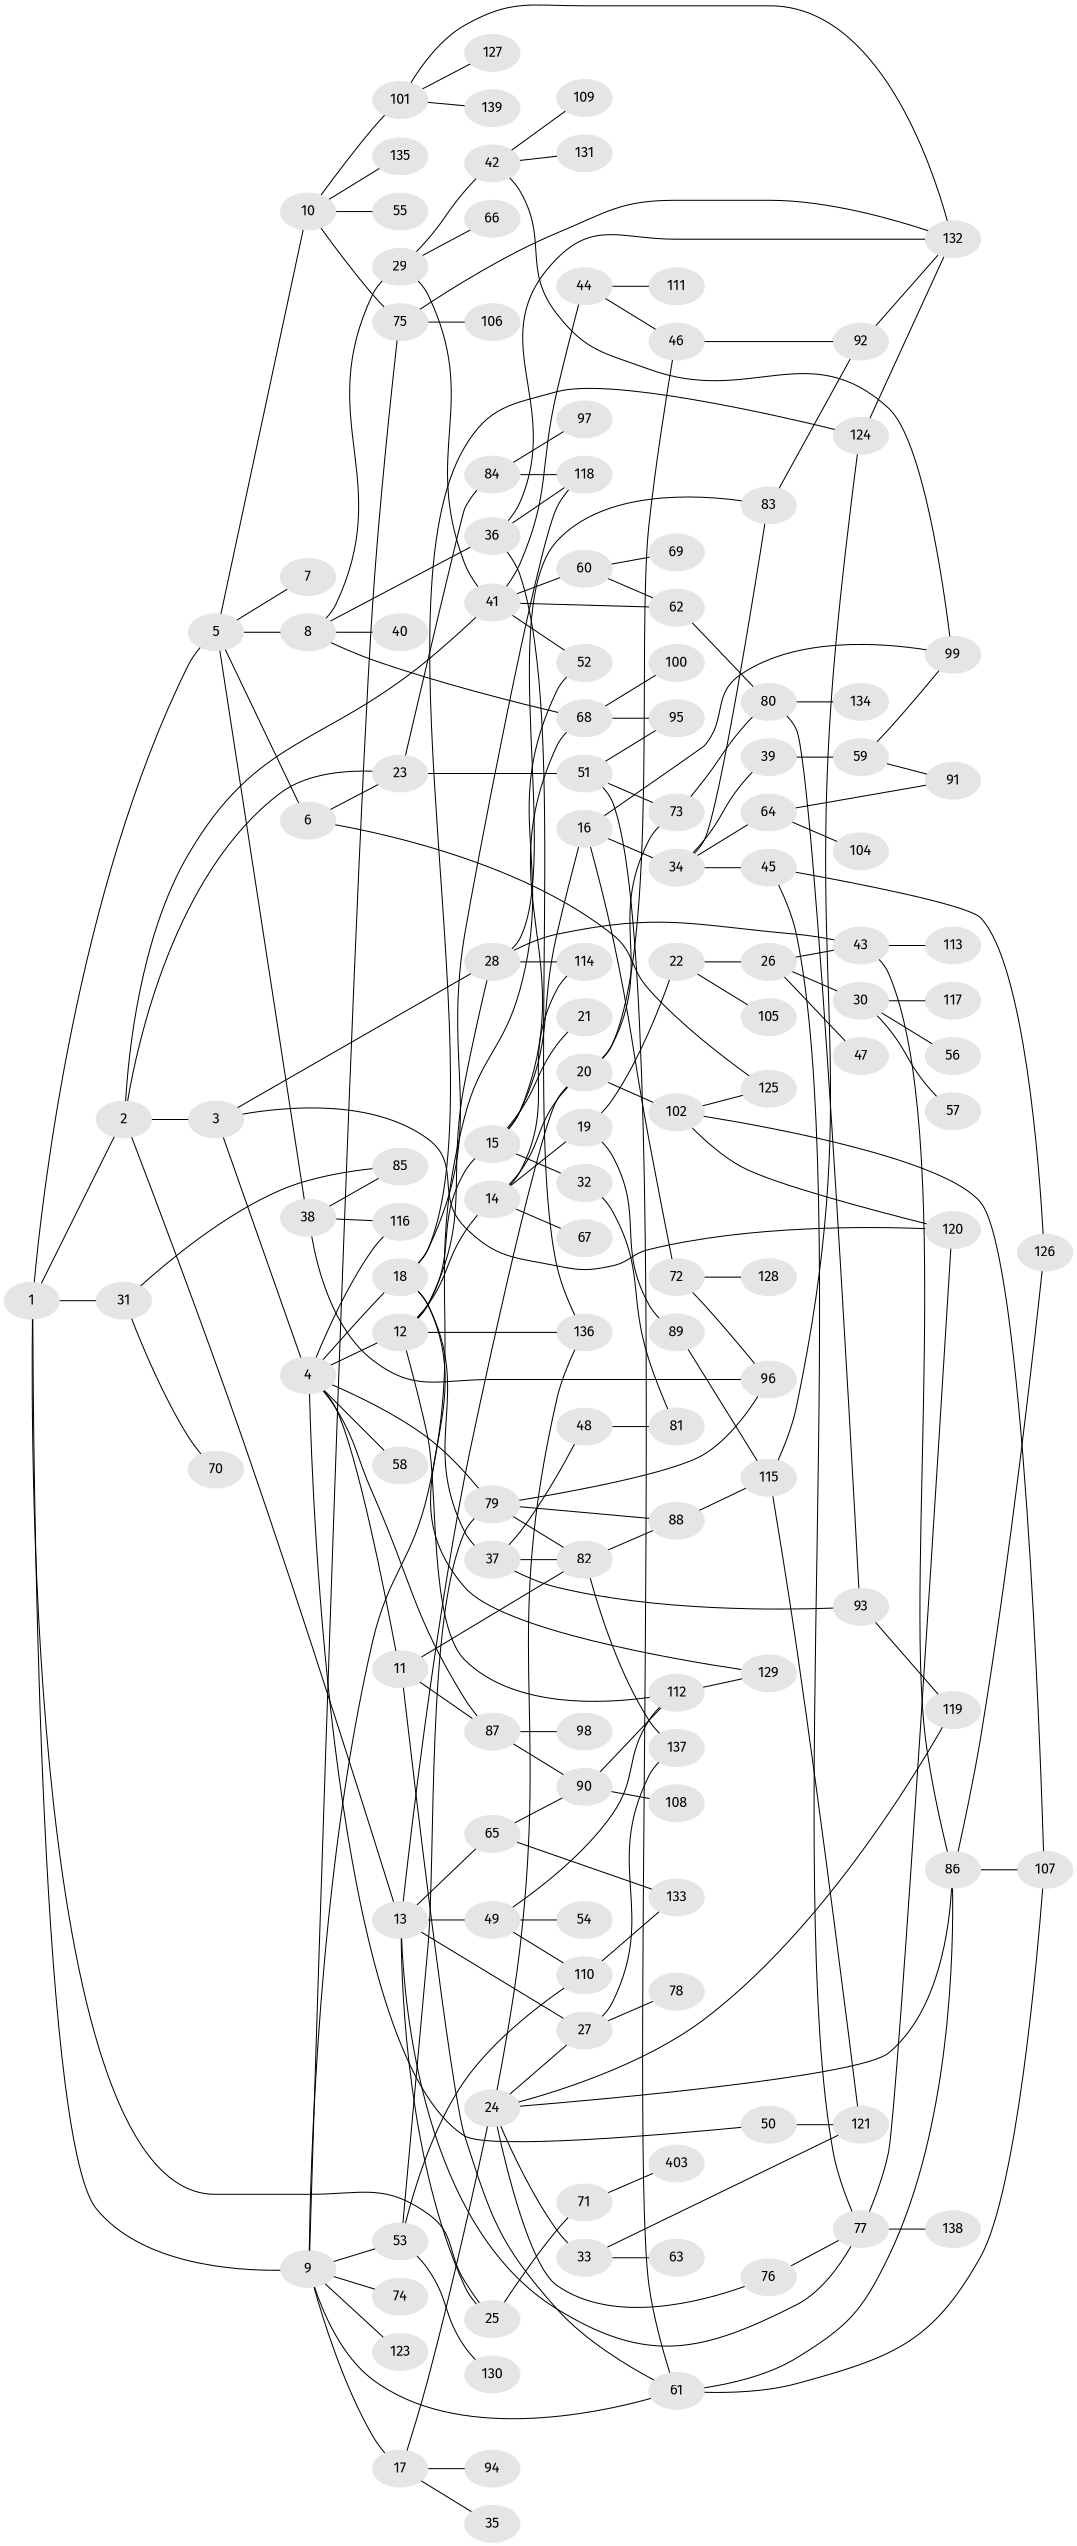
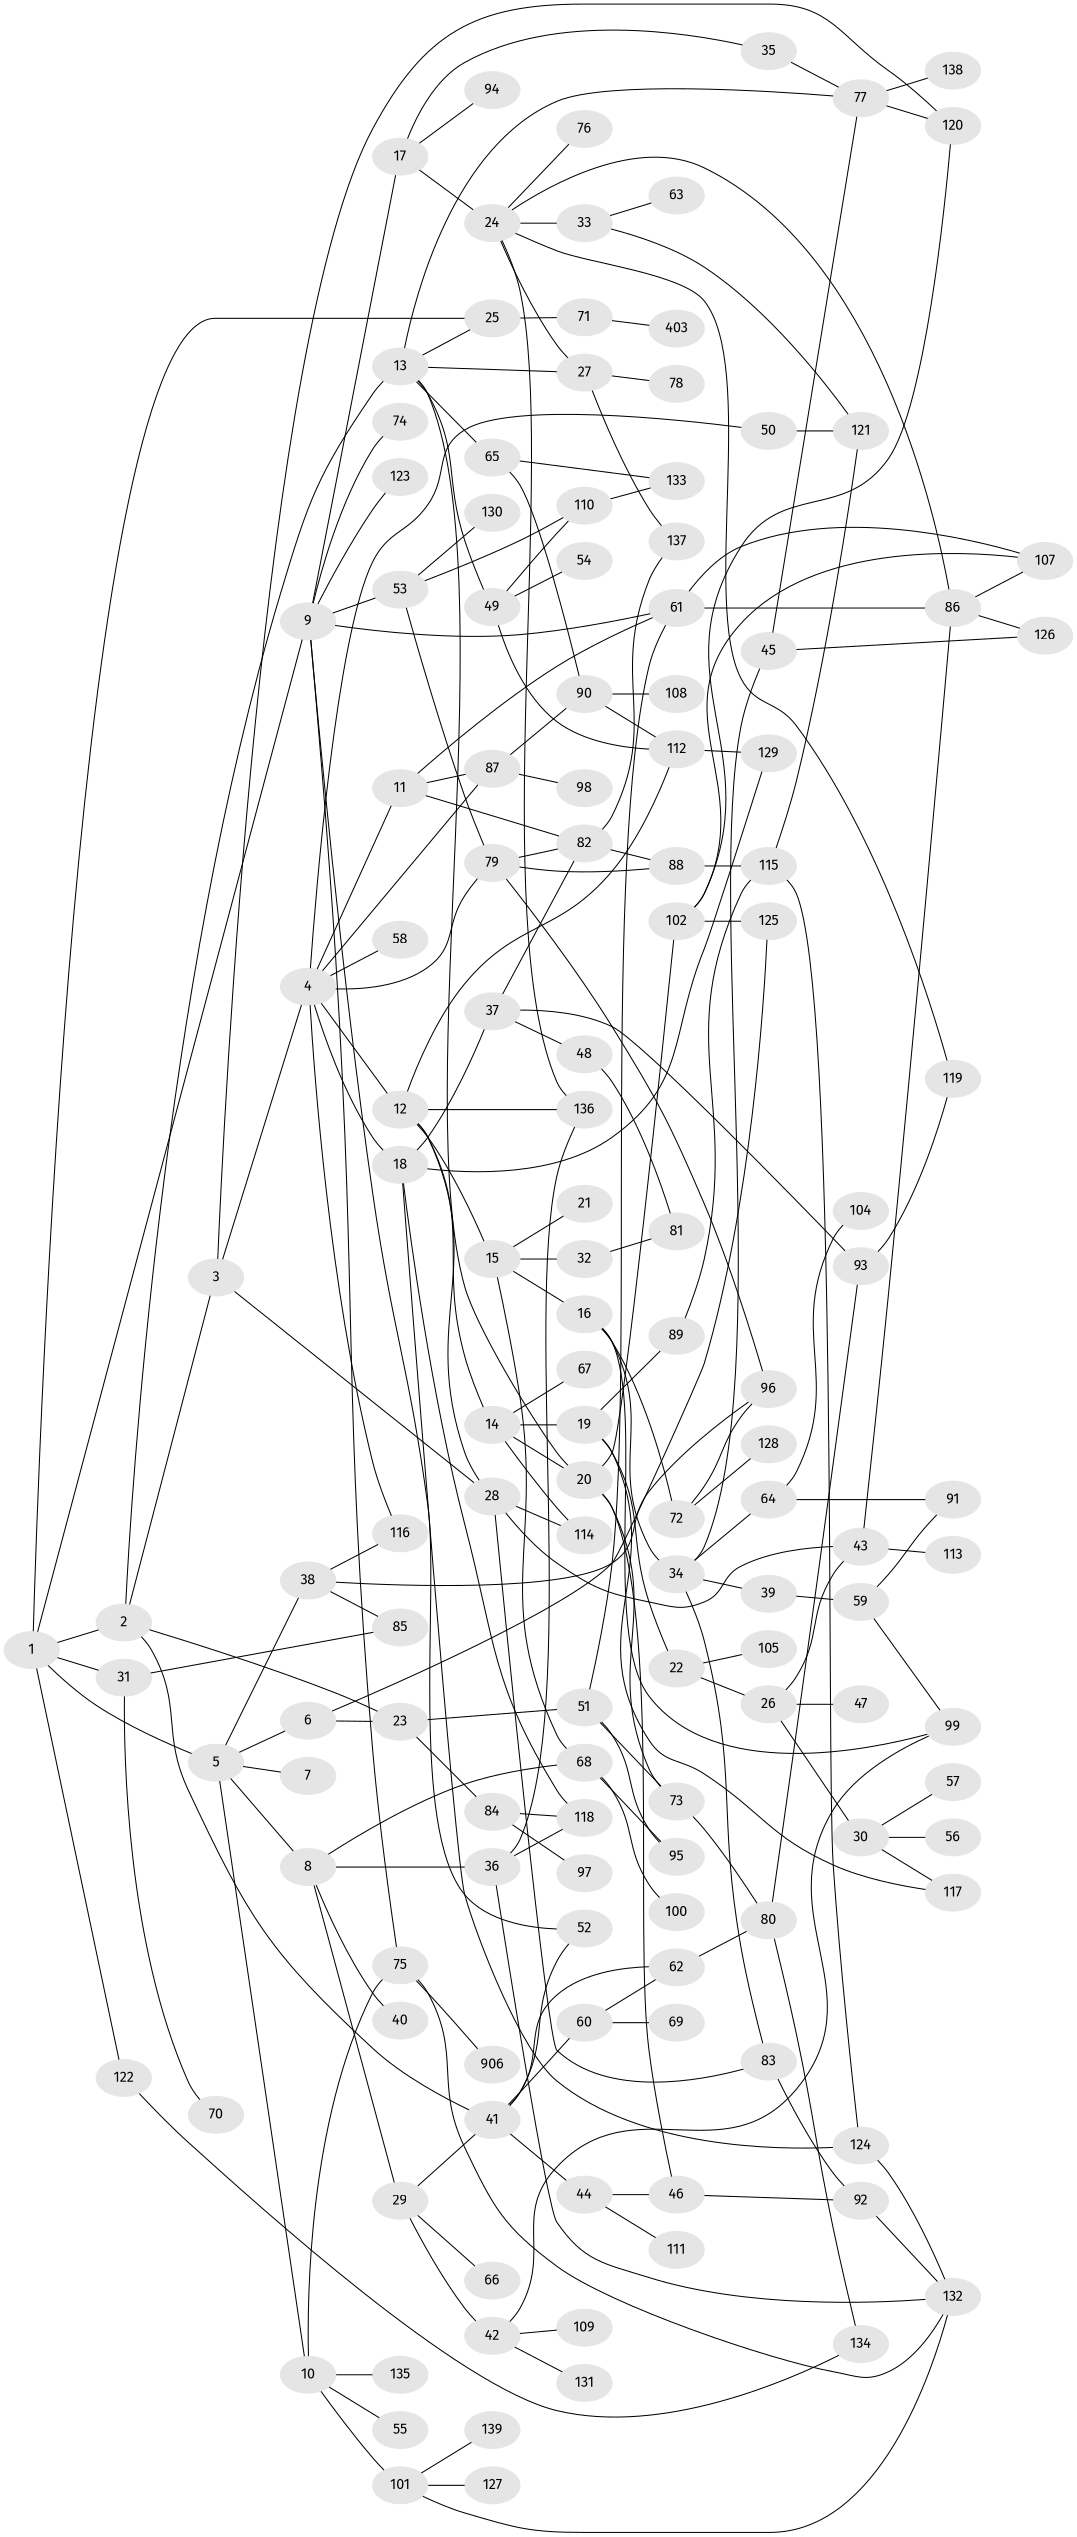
(492, 322) -> (492, 2065)
none -> (651, 1743)
none -> (124, 2078)
(815, 2253) -> (815, 75)
